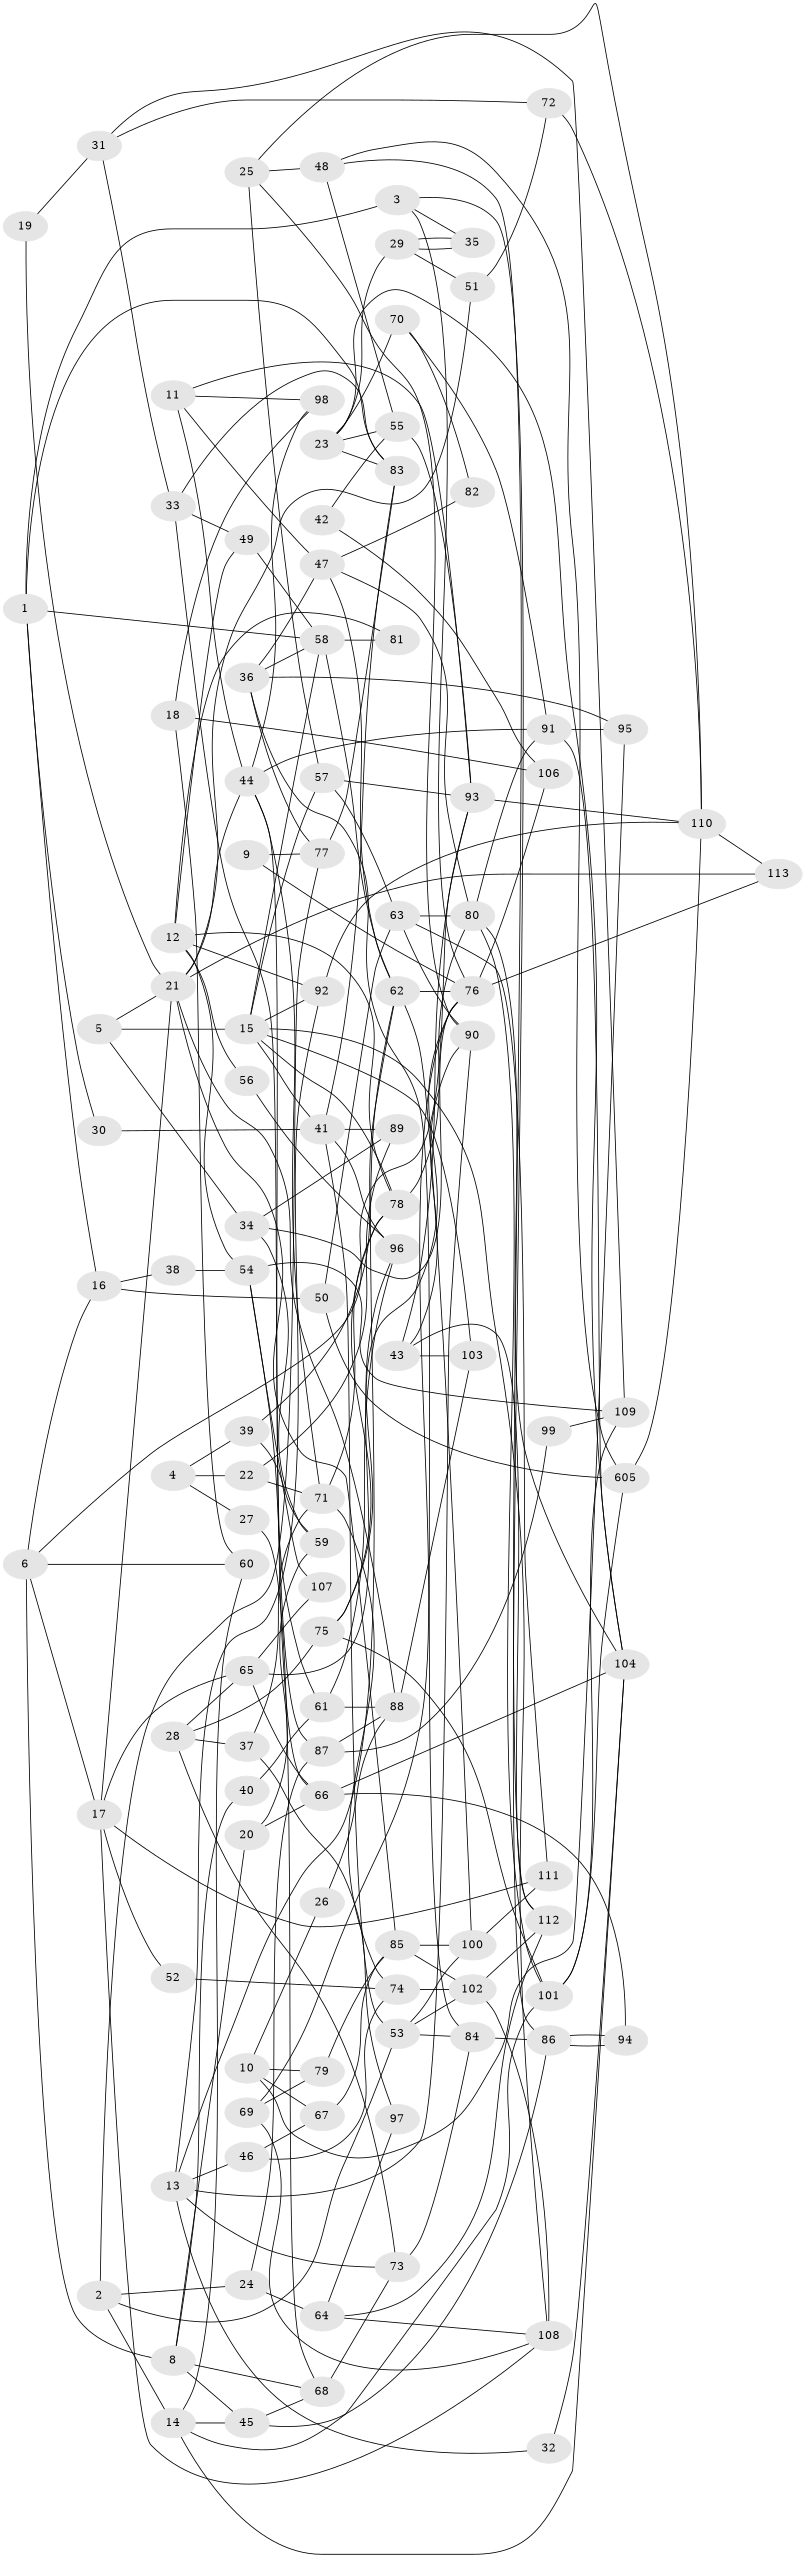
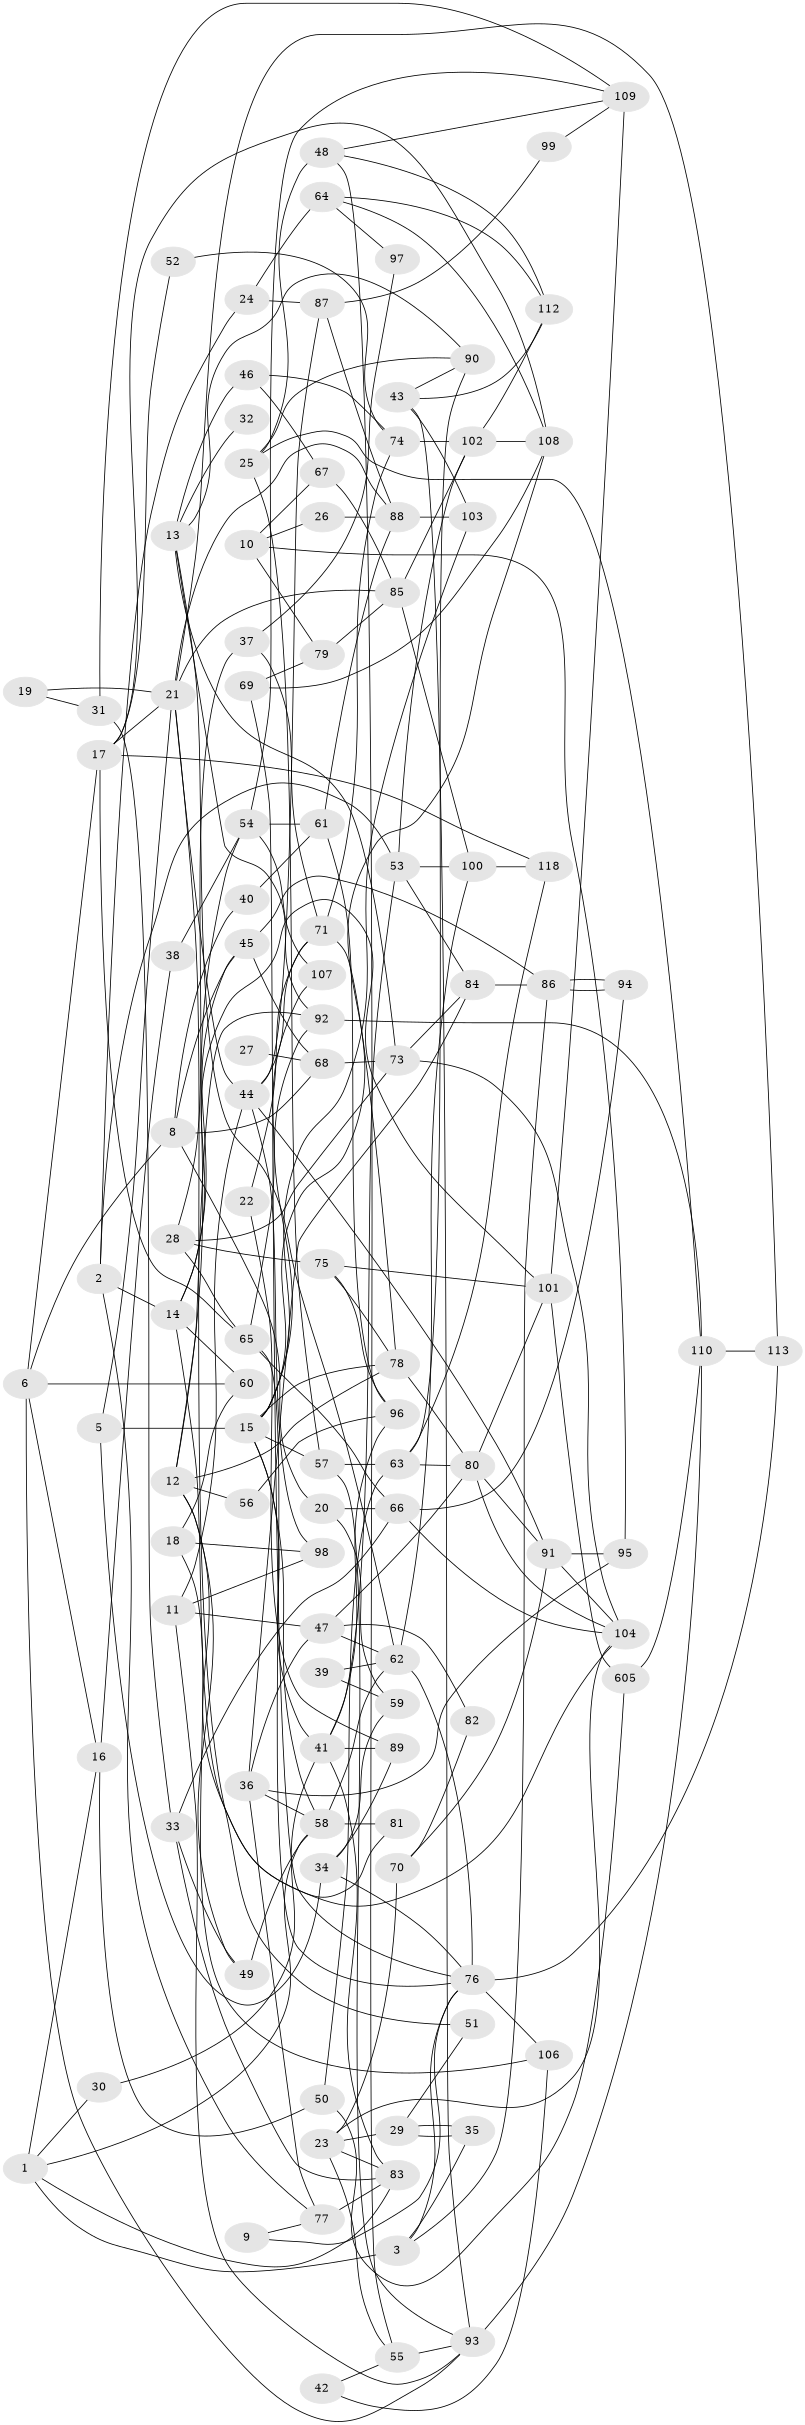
(549, 103) -> none
(579, 691) -> (473, 125)
(173, 1476) -> none
(549, 1876) -> (549, 867)
(598, 2058) -> (580, 1304)
